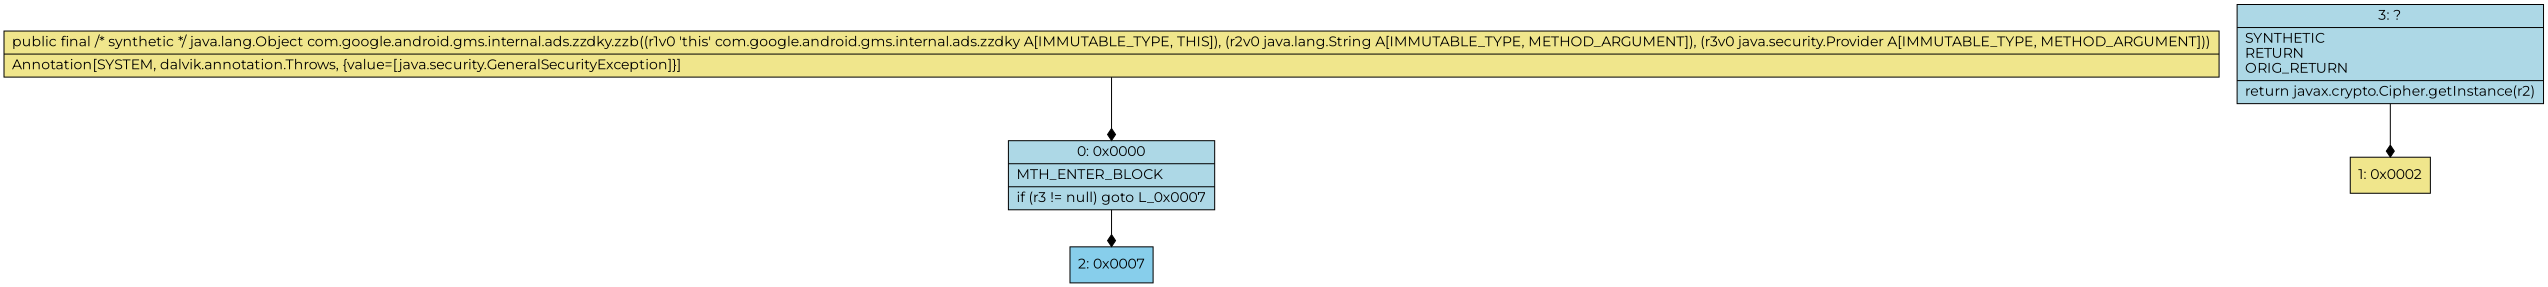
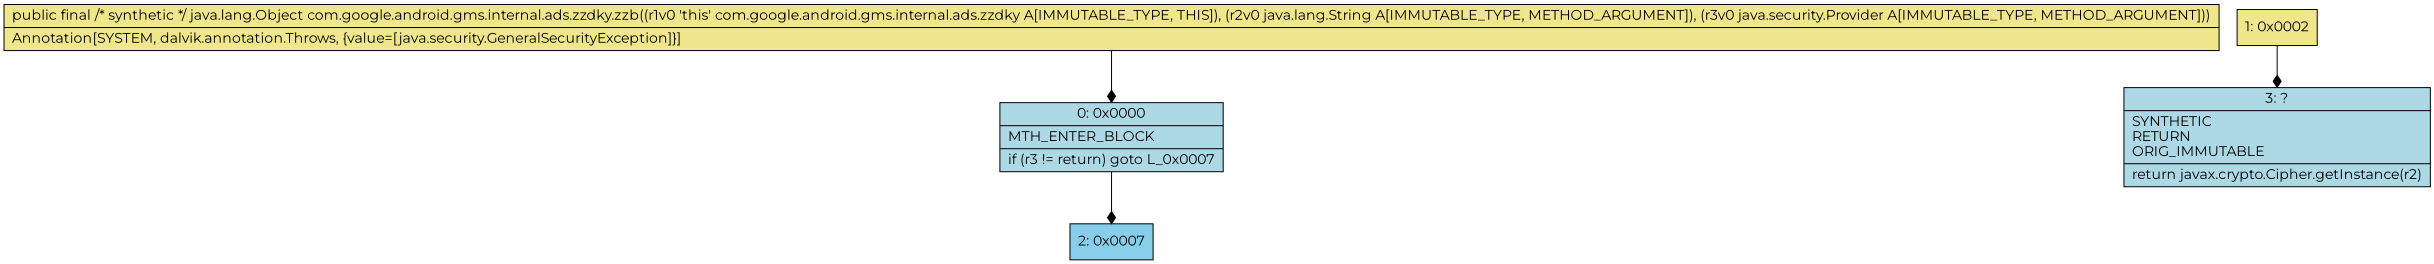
(2297, 69) -> (2199, 152)
(2390, 124) -> (2277, 60)
(1112, 198) -> (1112, 160)
